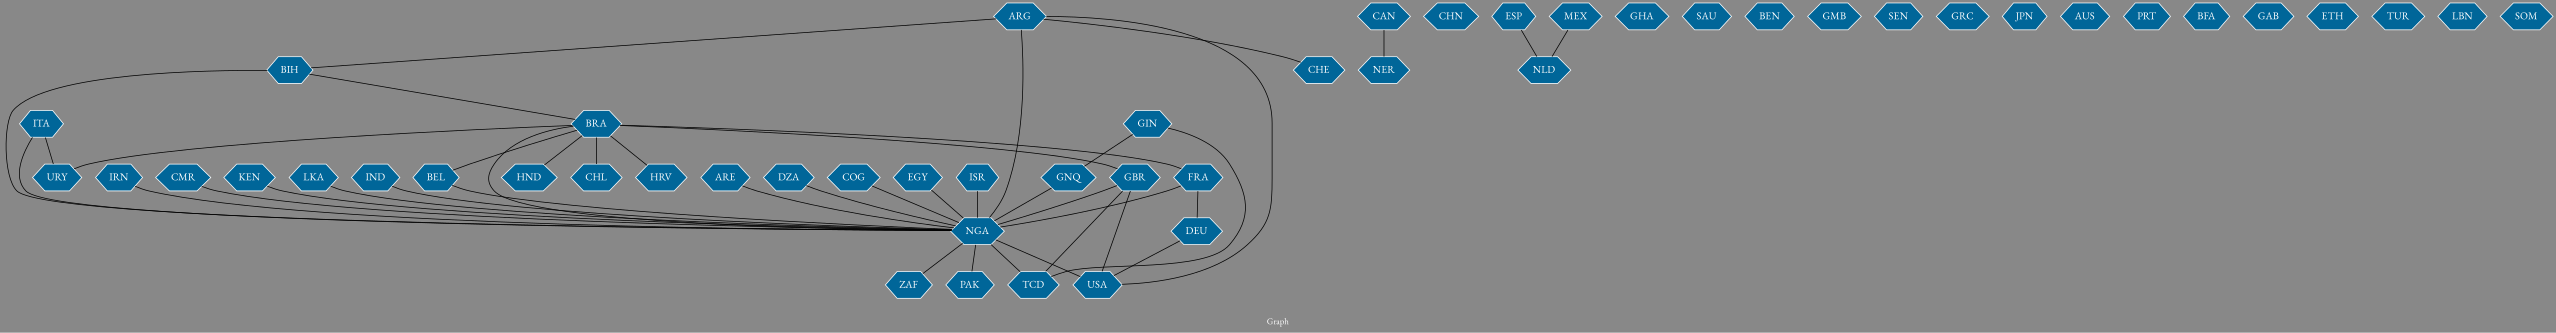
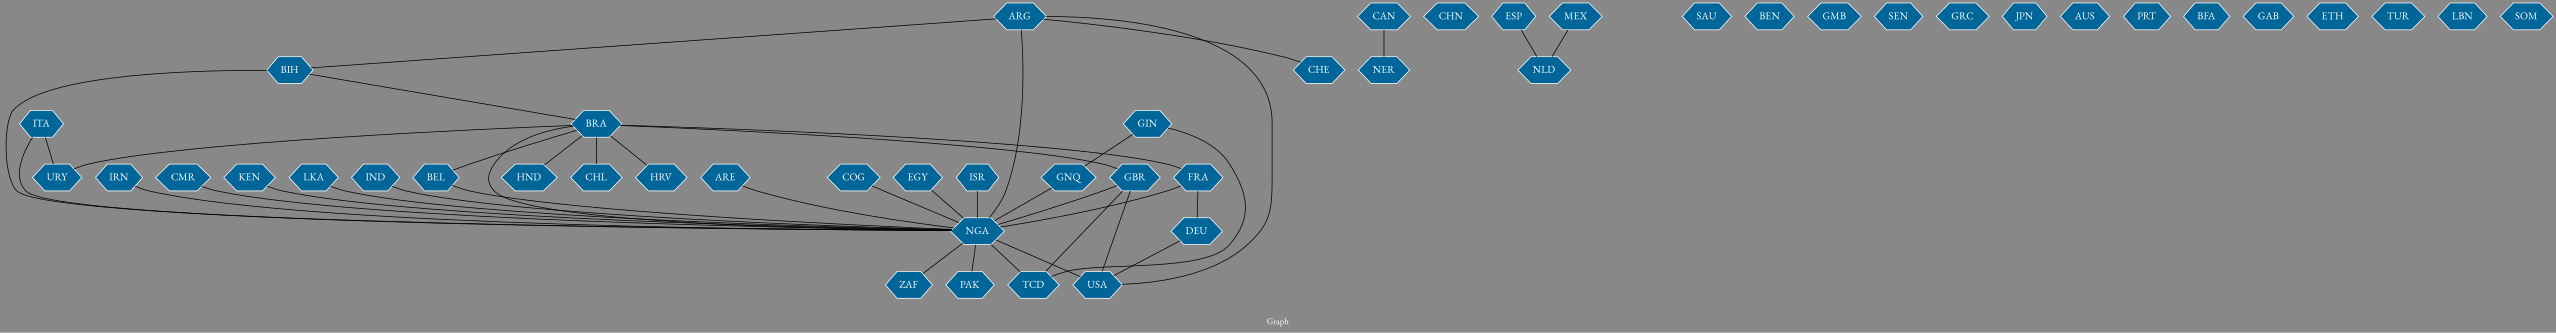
(1642, 16) -> none
(789, 178) -> none
